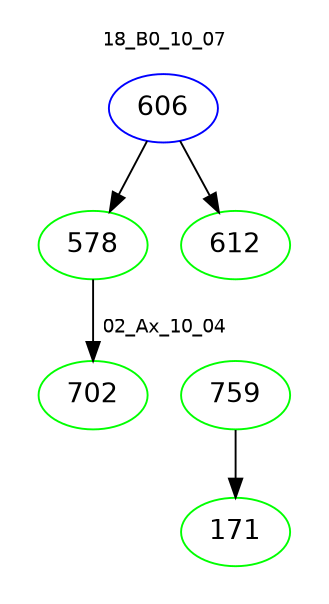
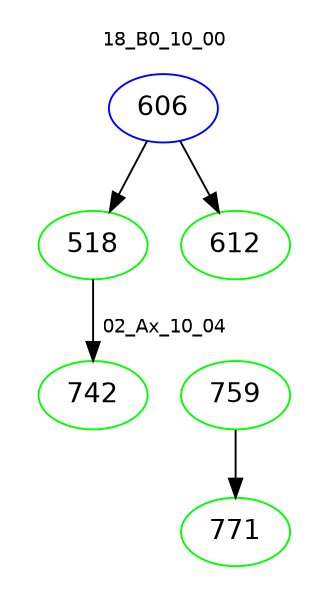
(164, 41) -> (164, 41)
(93, 245) -> (93, 245)
(93, 395) -> (93, 395)
(236, 532) -> (236, 532)
